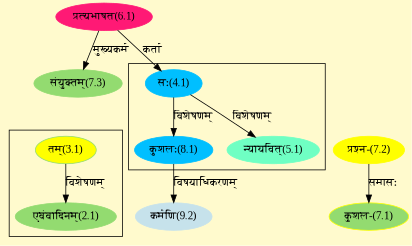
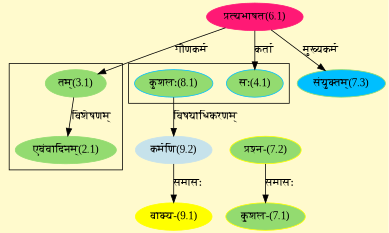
none -> (165, 49)
(78, 83) -> (341, 83)
(174, 83) -> (255, 83)
(174, 113) -> none
(66, 150) -> (76, 83)
(174, 150) -> (174, 83)
(273, 150) -> none
(369, 150) -> (266, 150)
none -> (174, 217)
